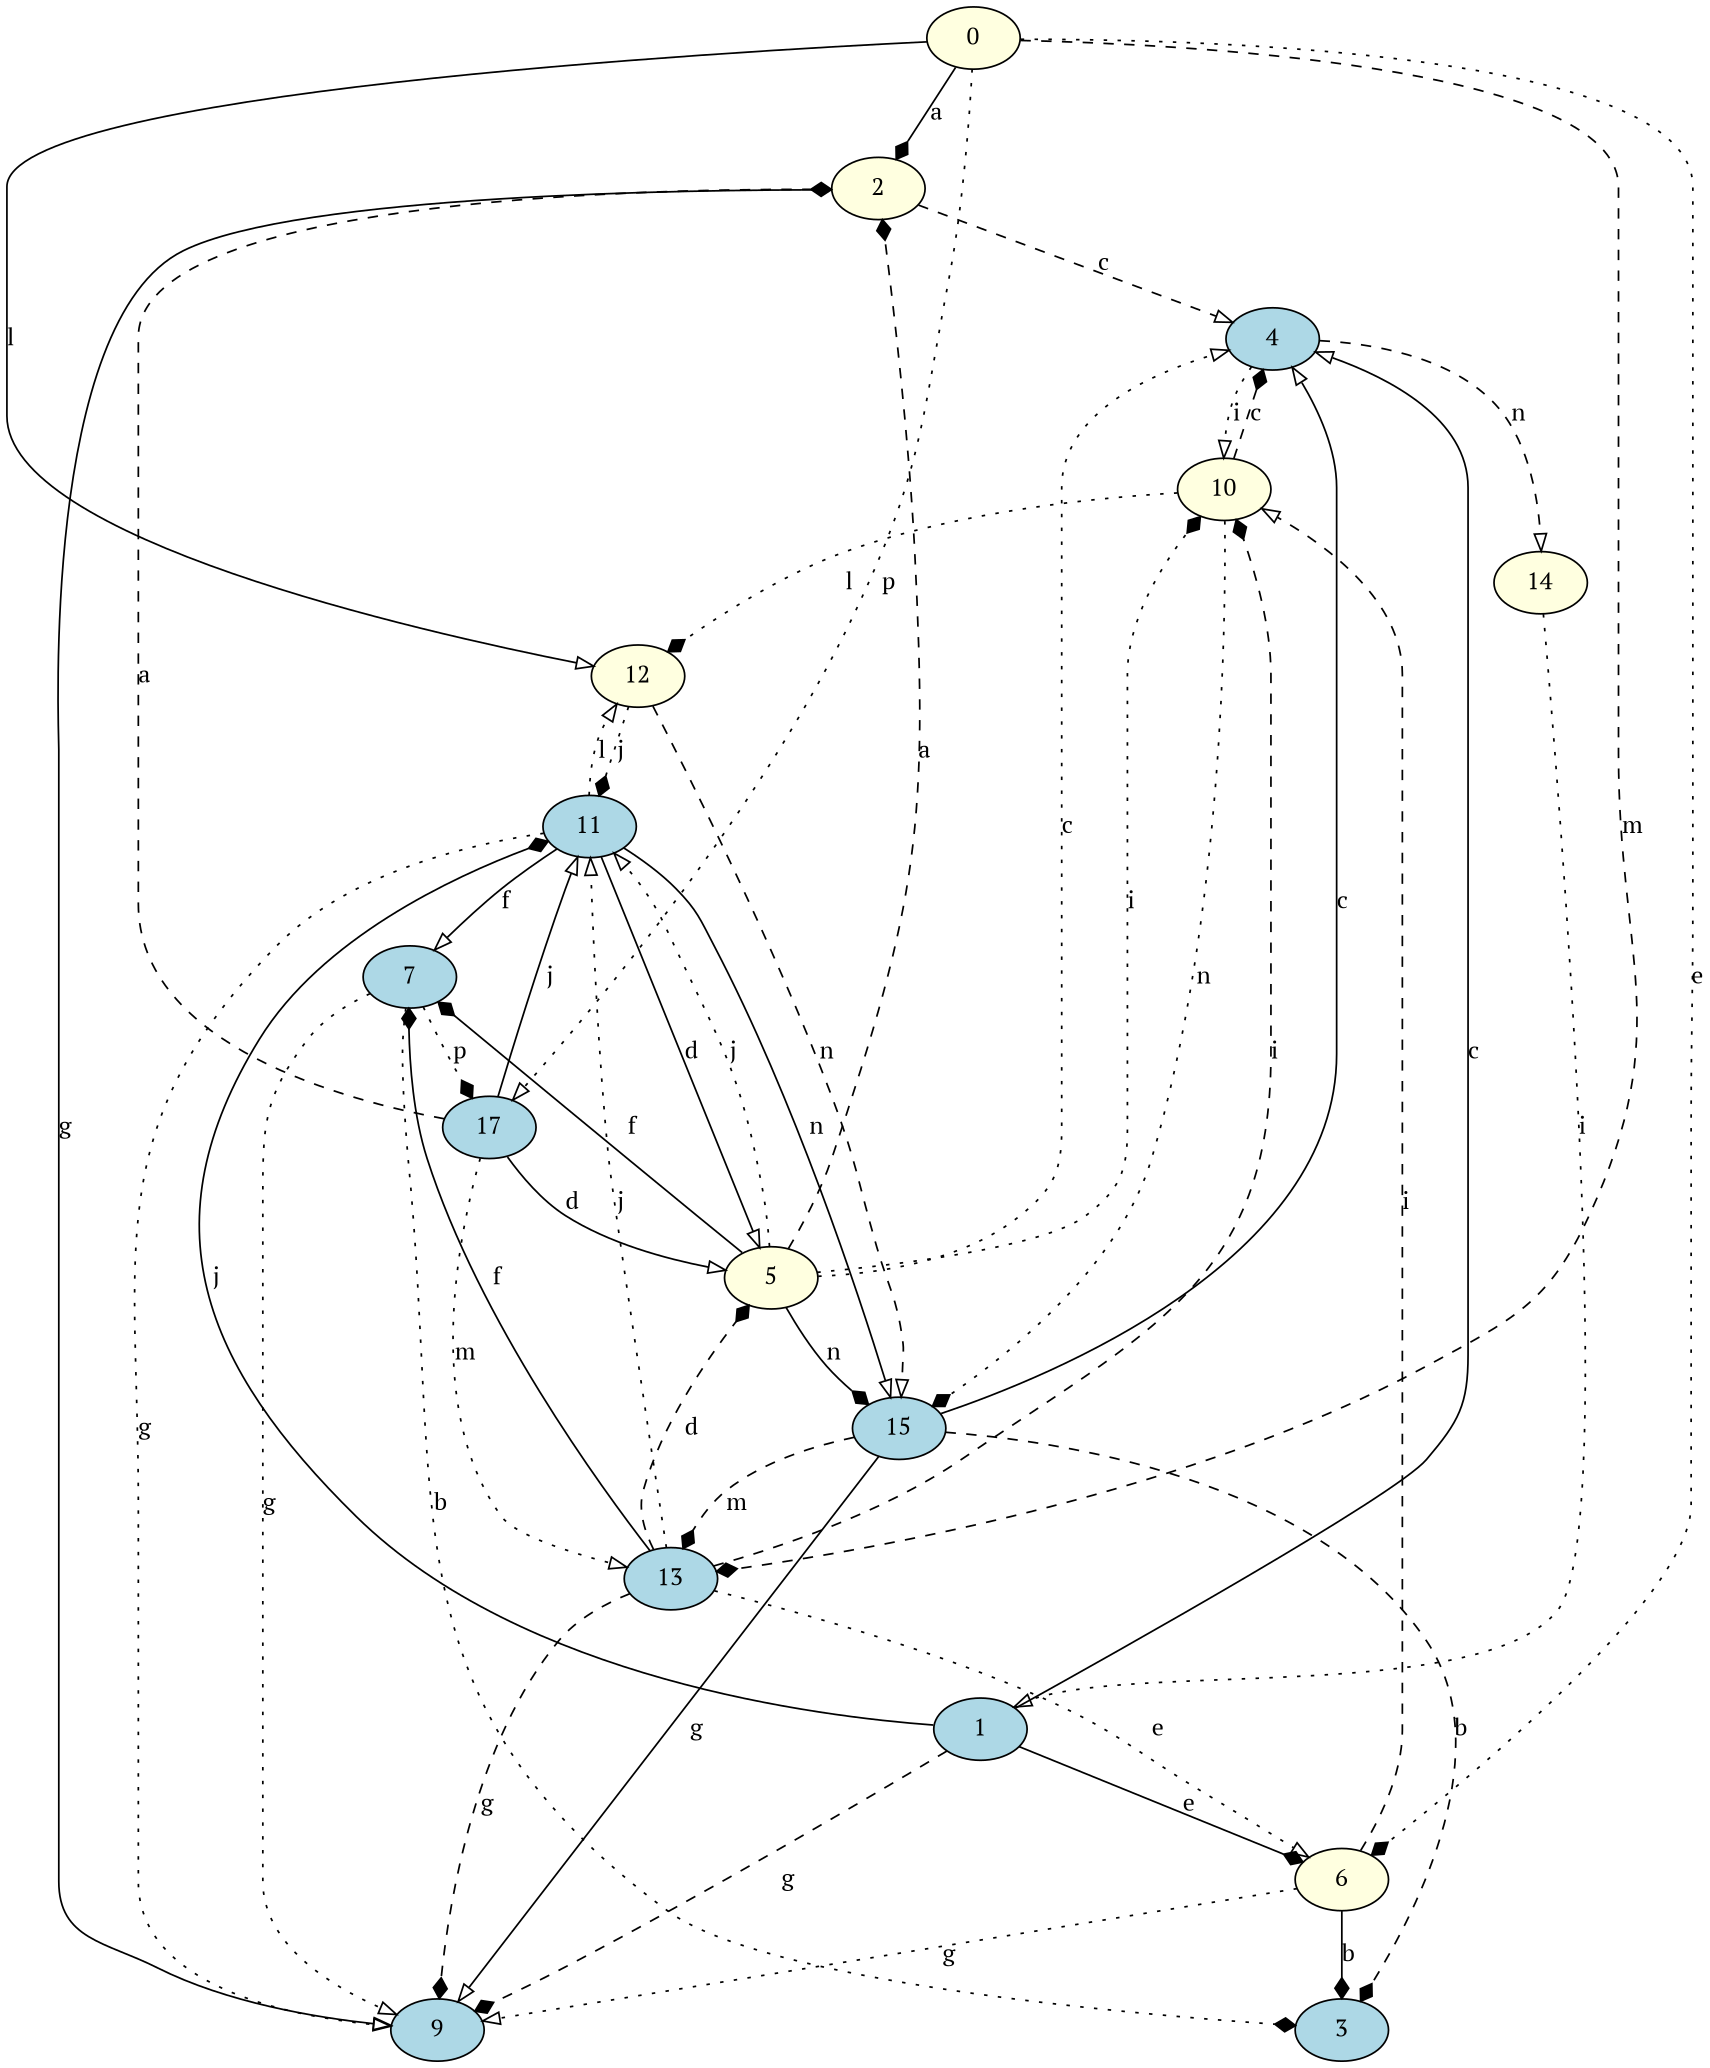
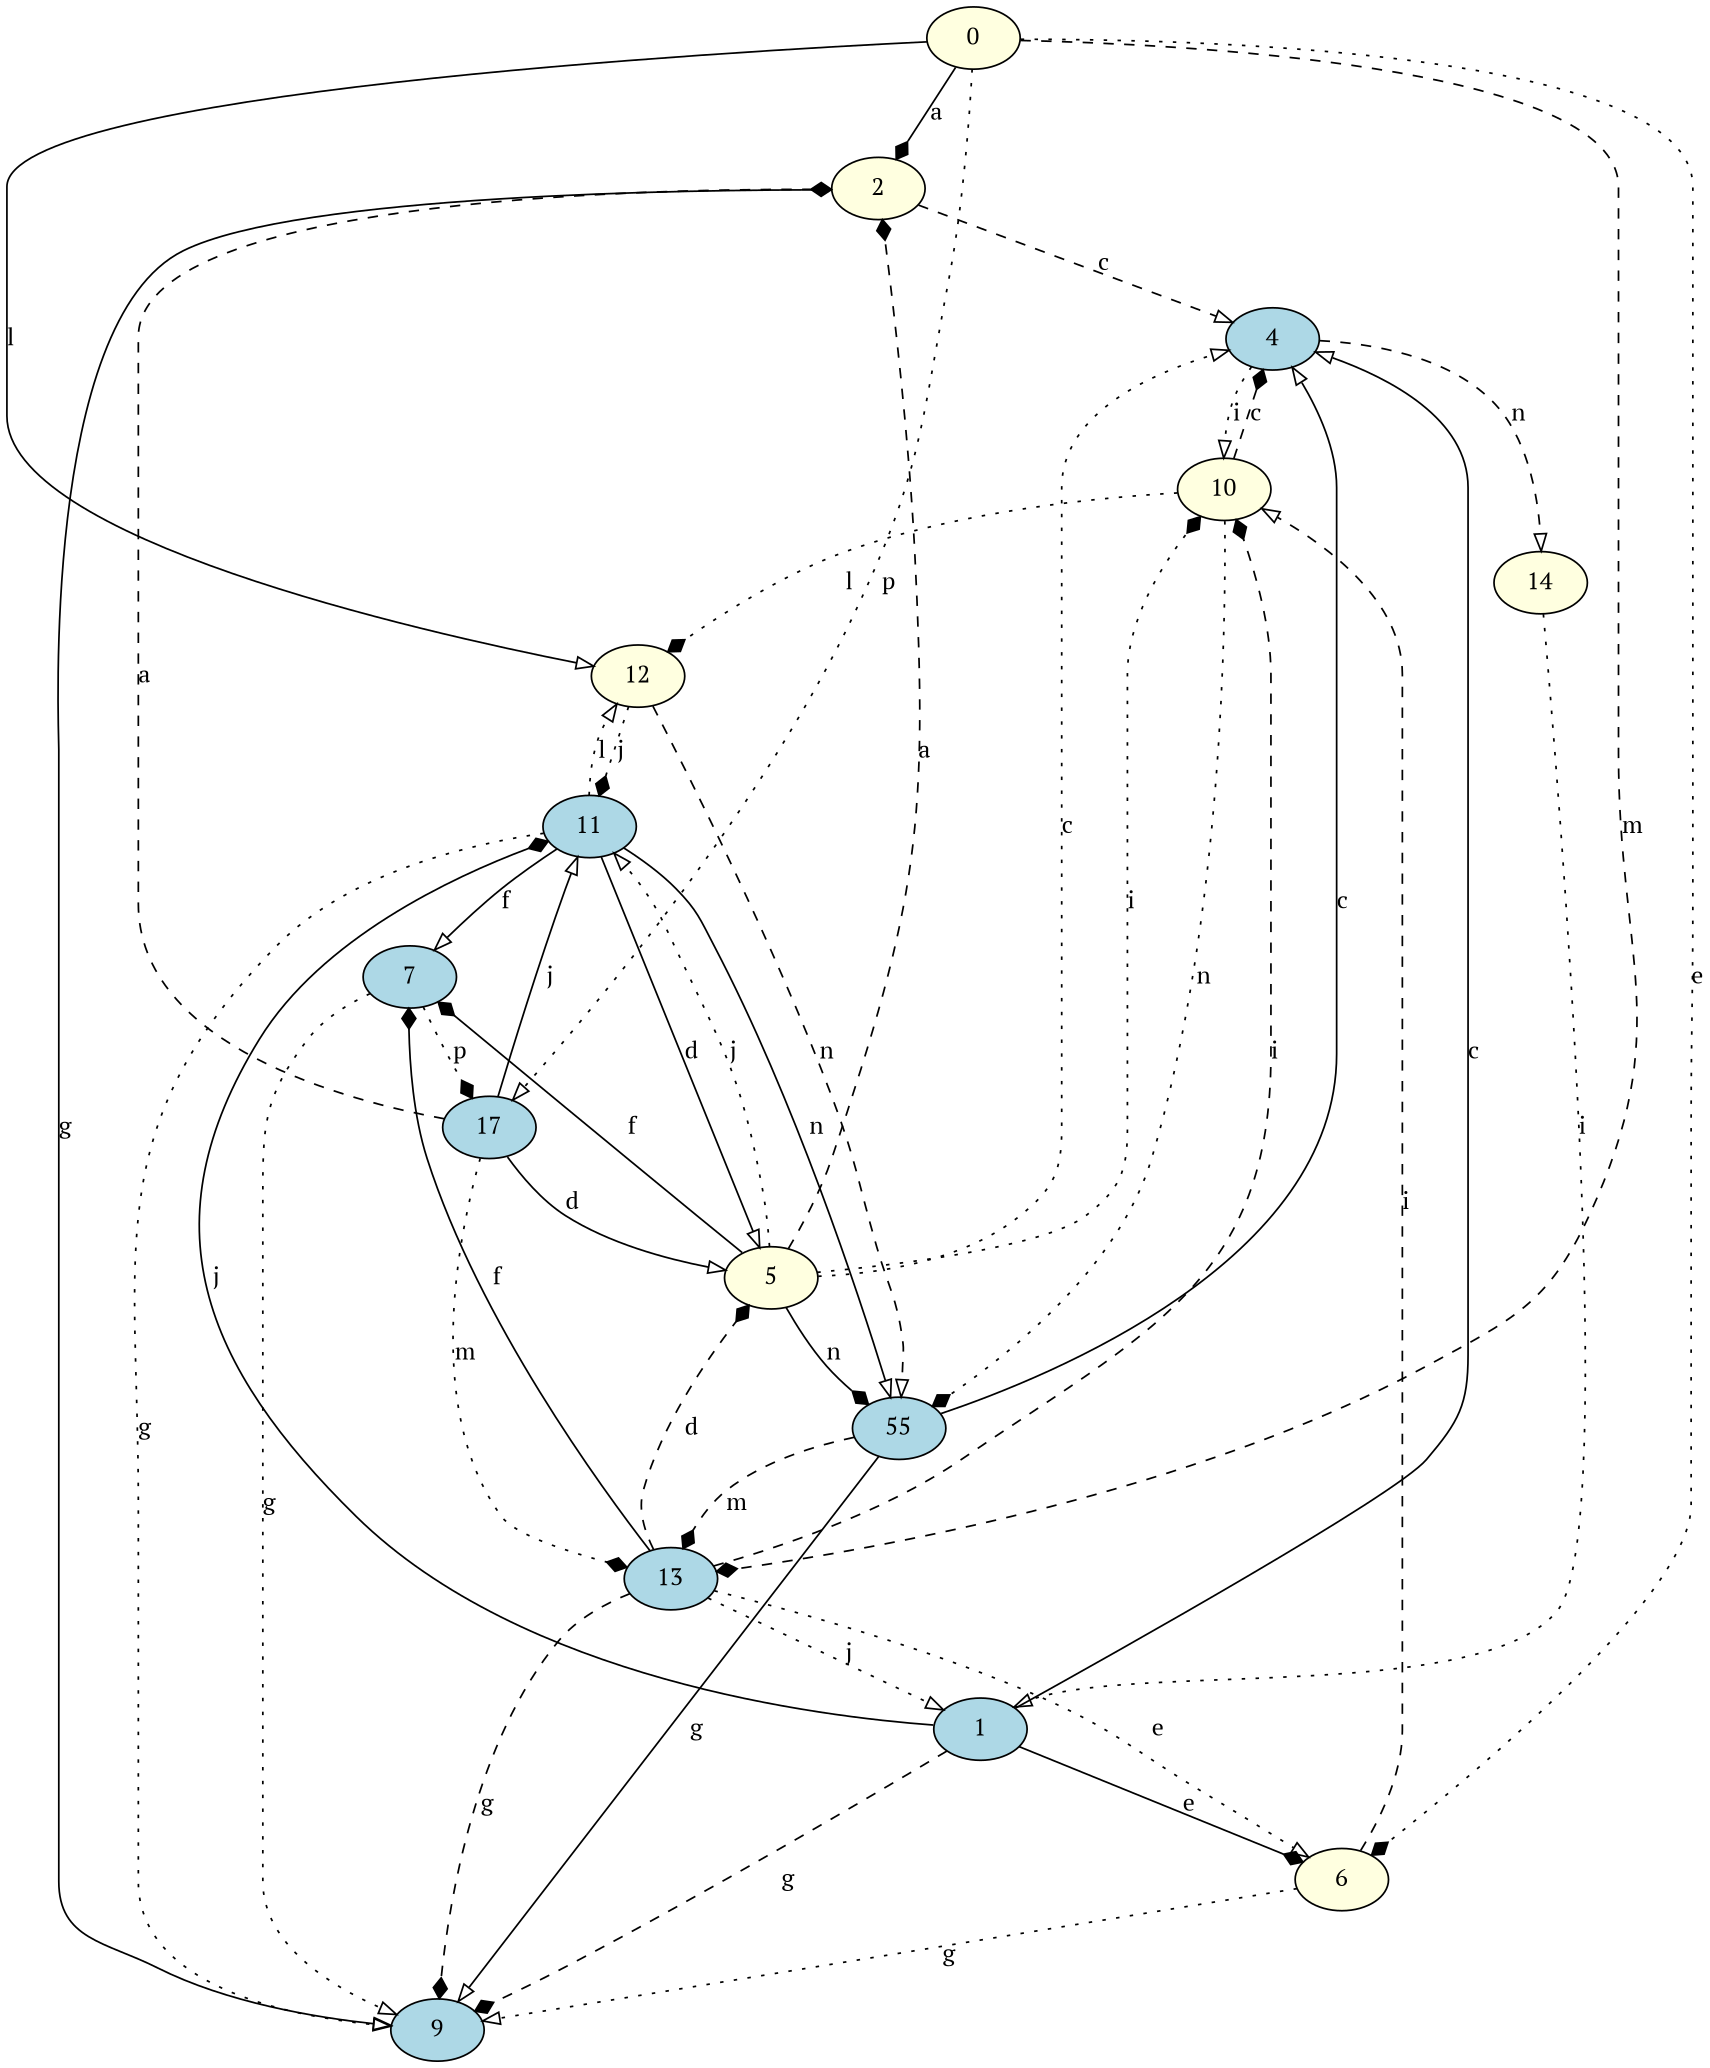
(616, 1213) -> (818, 1650)
(458, 1400) -> (458, 1400)
(899, 1428) -> (899, 1428)
(1342, 2030) -> none
